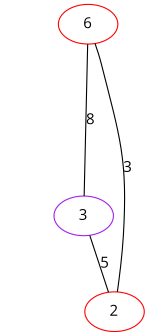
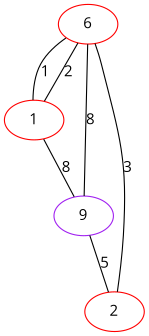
none -> (34, 120)
(84, 216) -> (84, 216)
